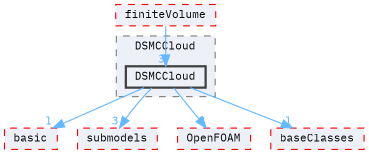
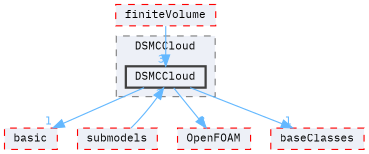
(138, 103) -> (145, 113)
